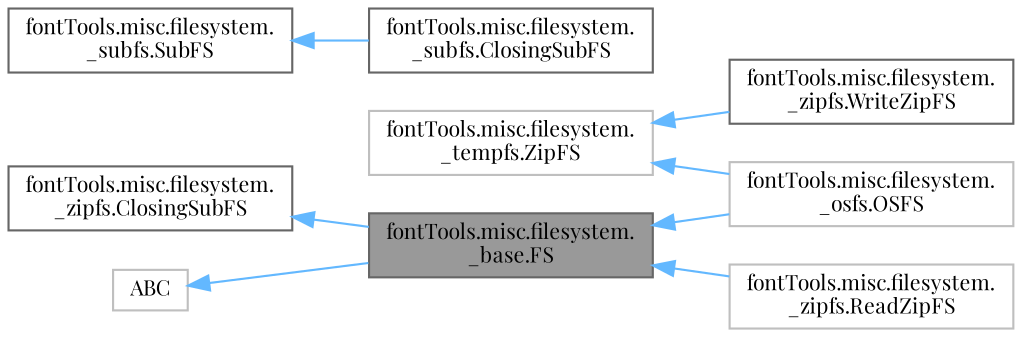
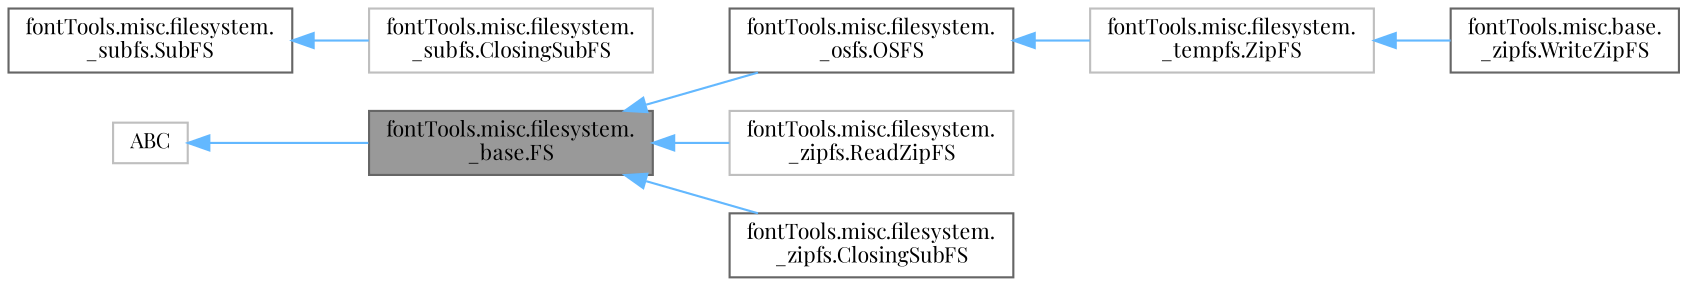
(511, 41) -> (511, 41)
(871, 92) -> (1565, 41)
(702, 170) -> (1062, 41)
(871, 194) -> (871, 41)
(341, 223) -> (702, 197)
